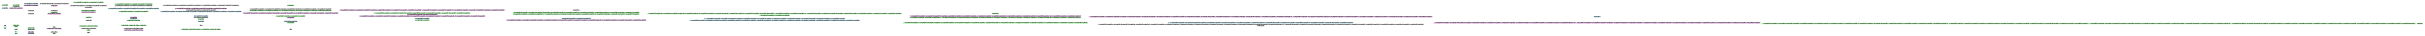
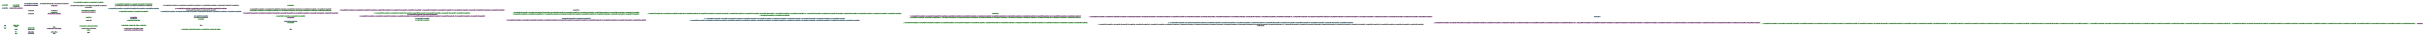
(201, 21) -> none
(2420, 24) -> (2420, 24)
